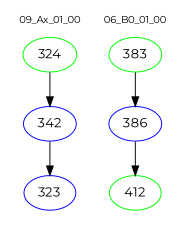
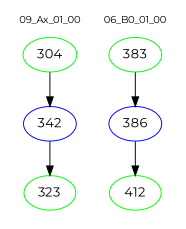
(50, 55) -> (50, 55)
(50, 193) -> (50, 193)
